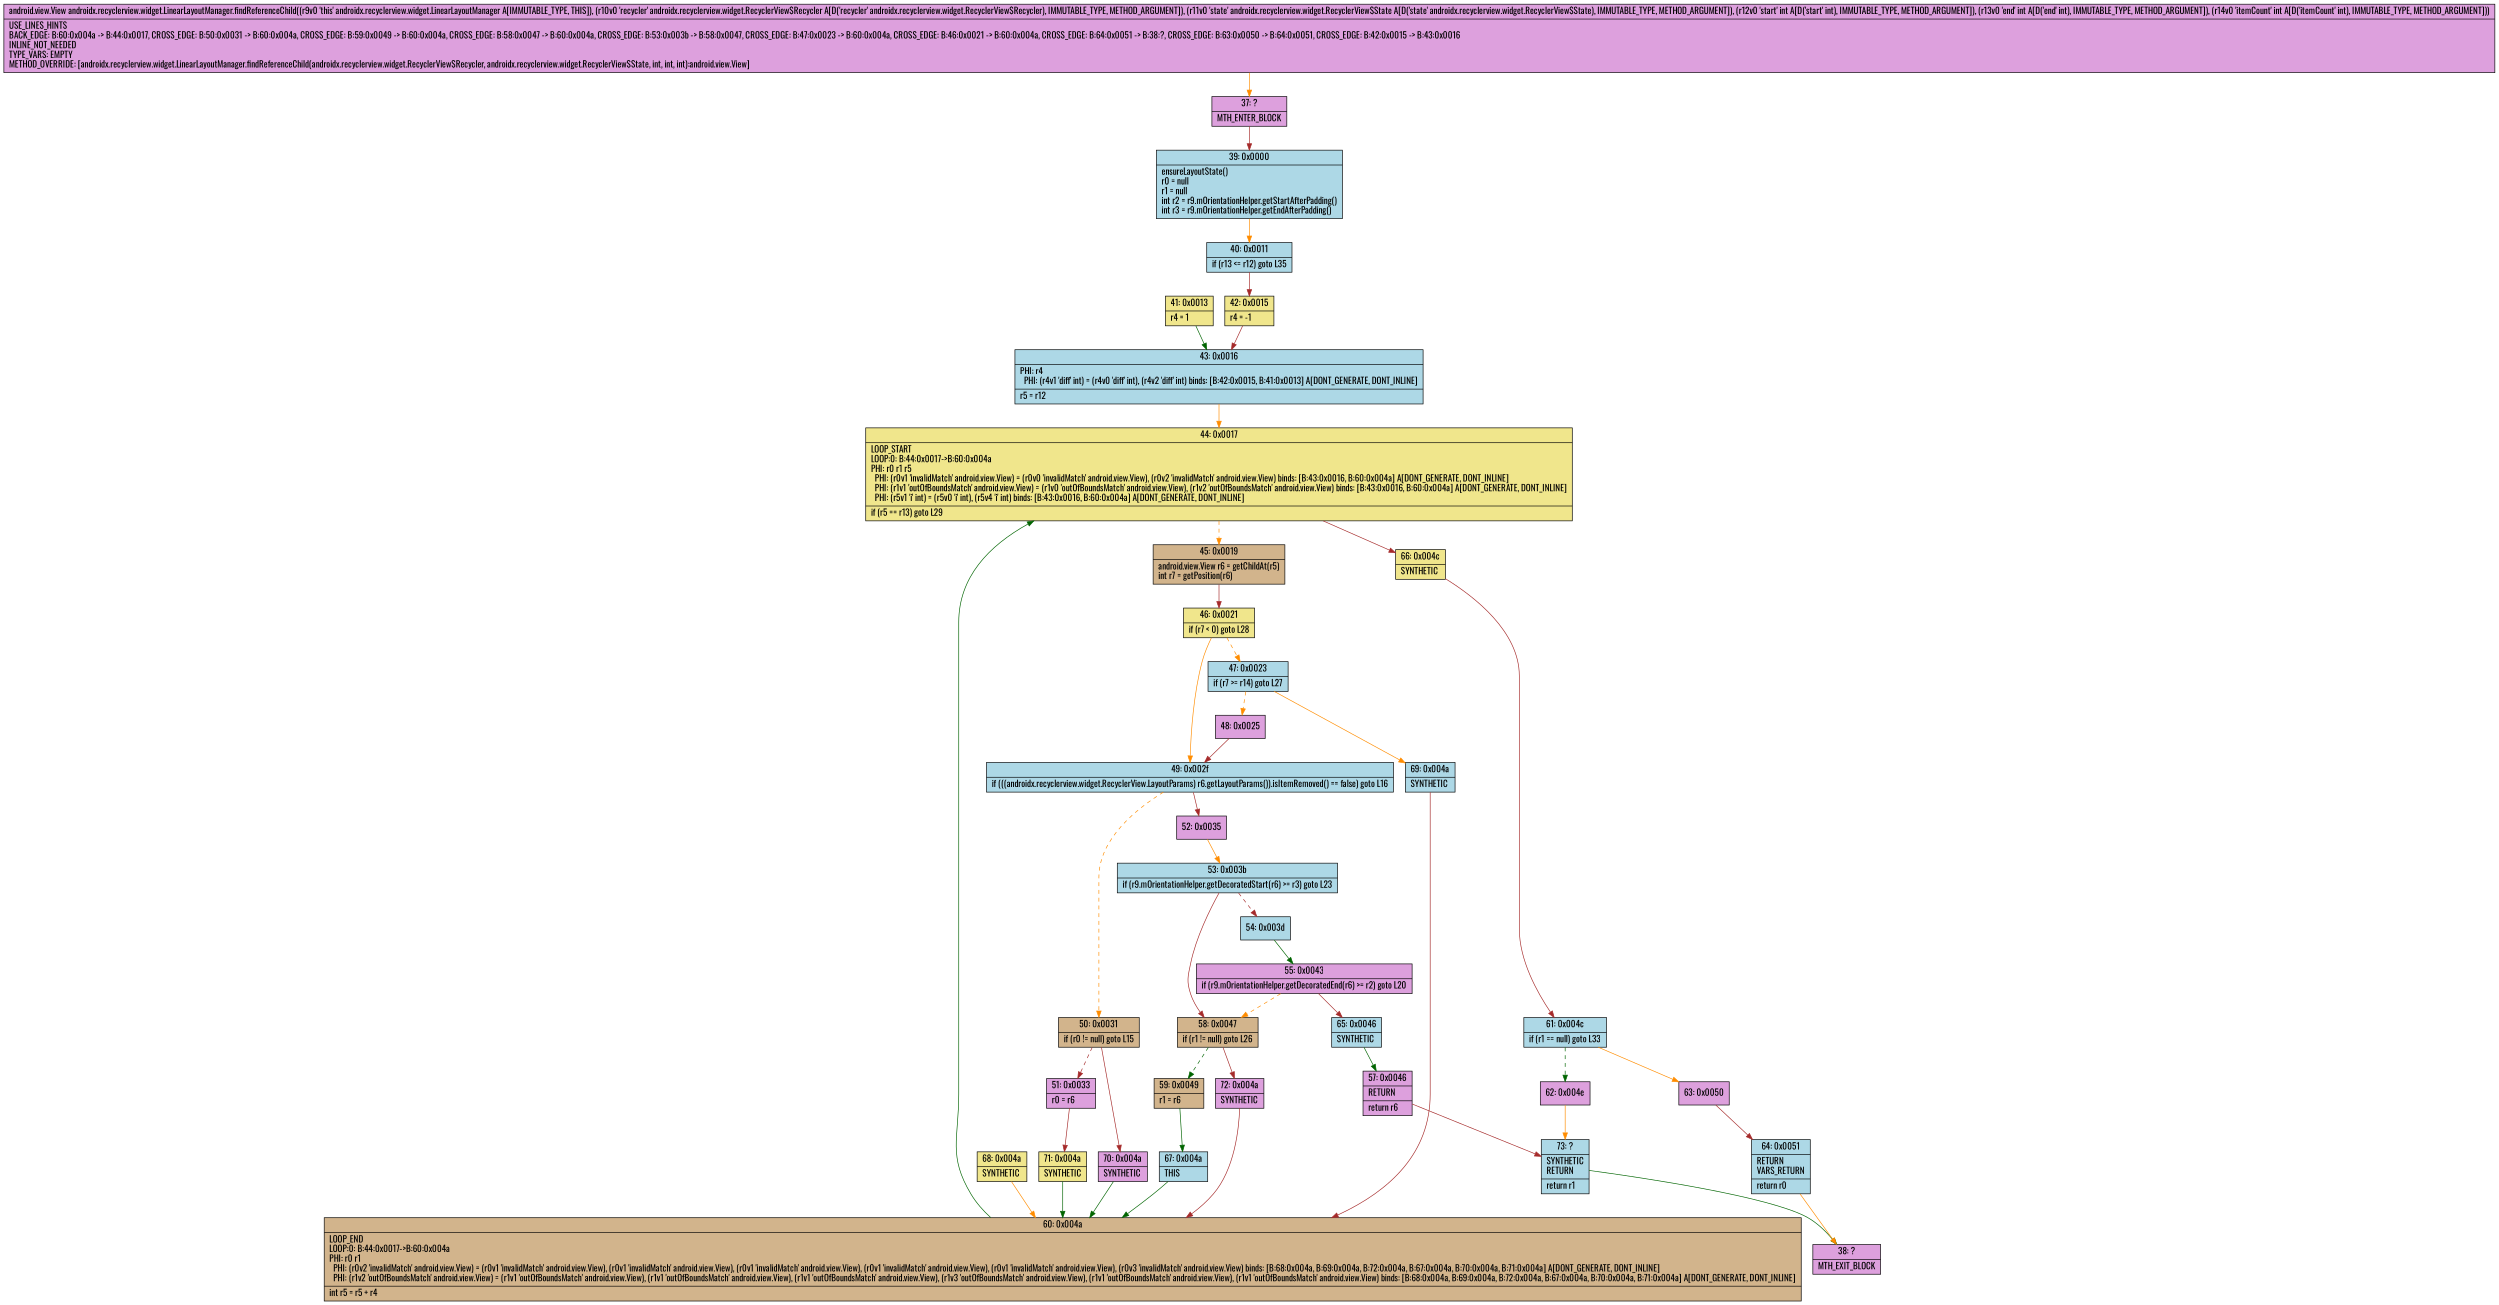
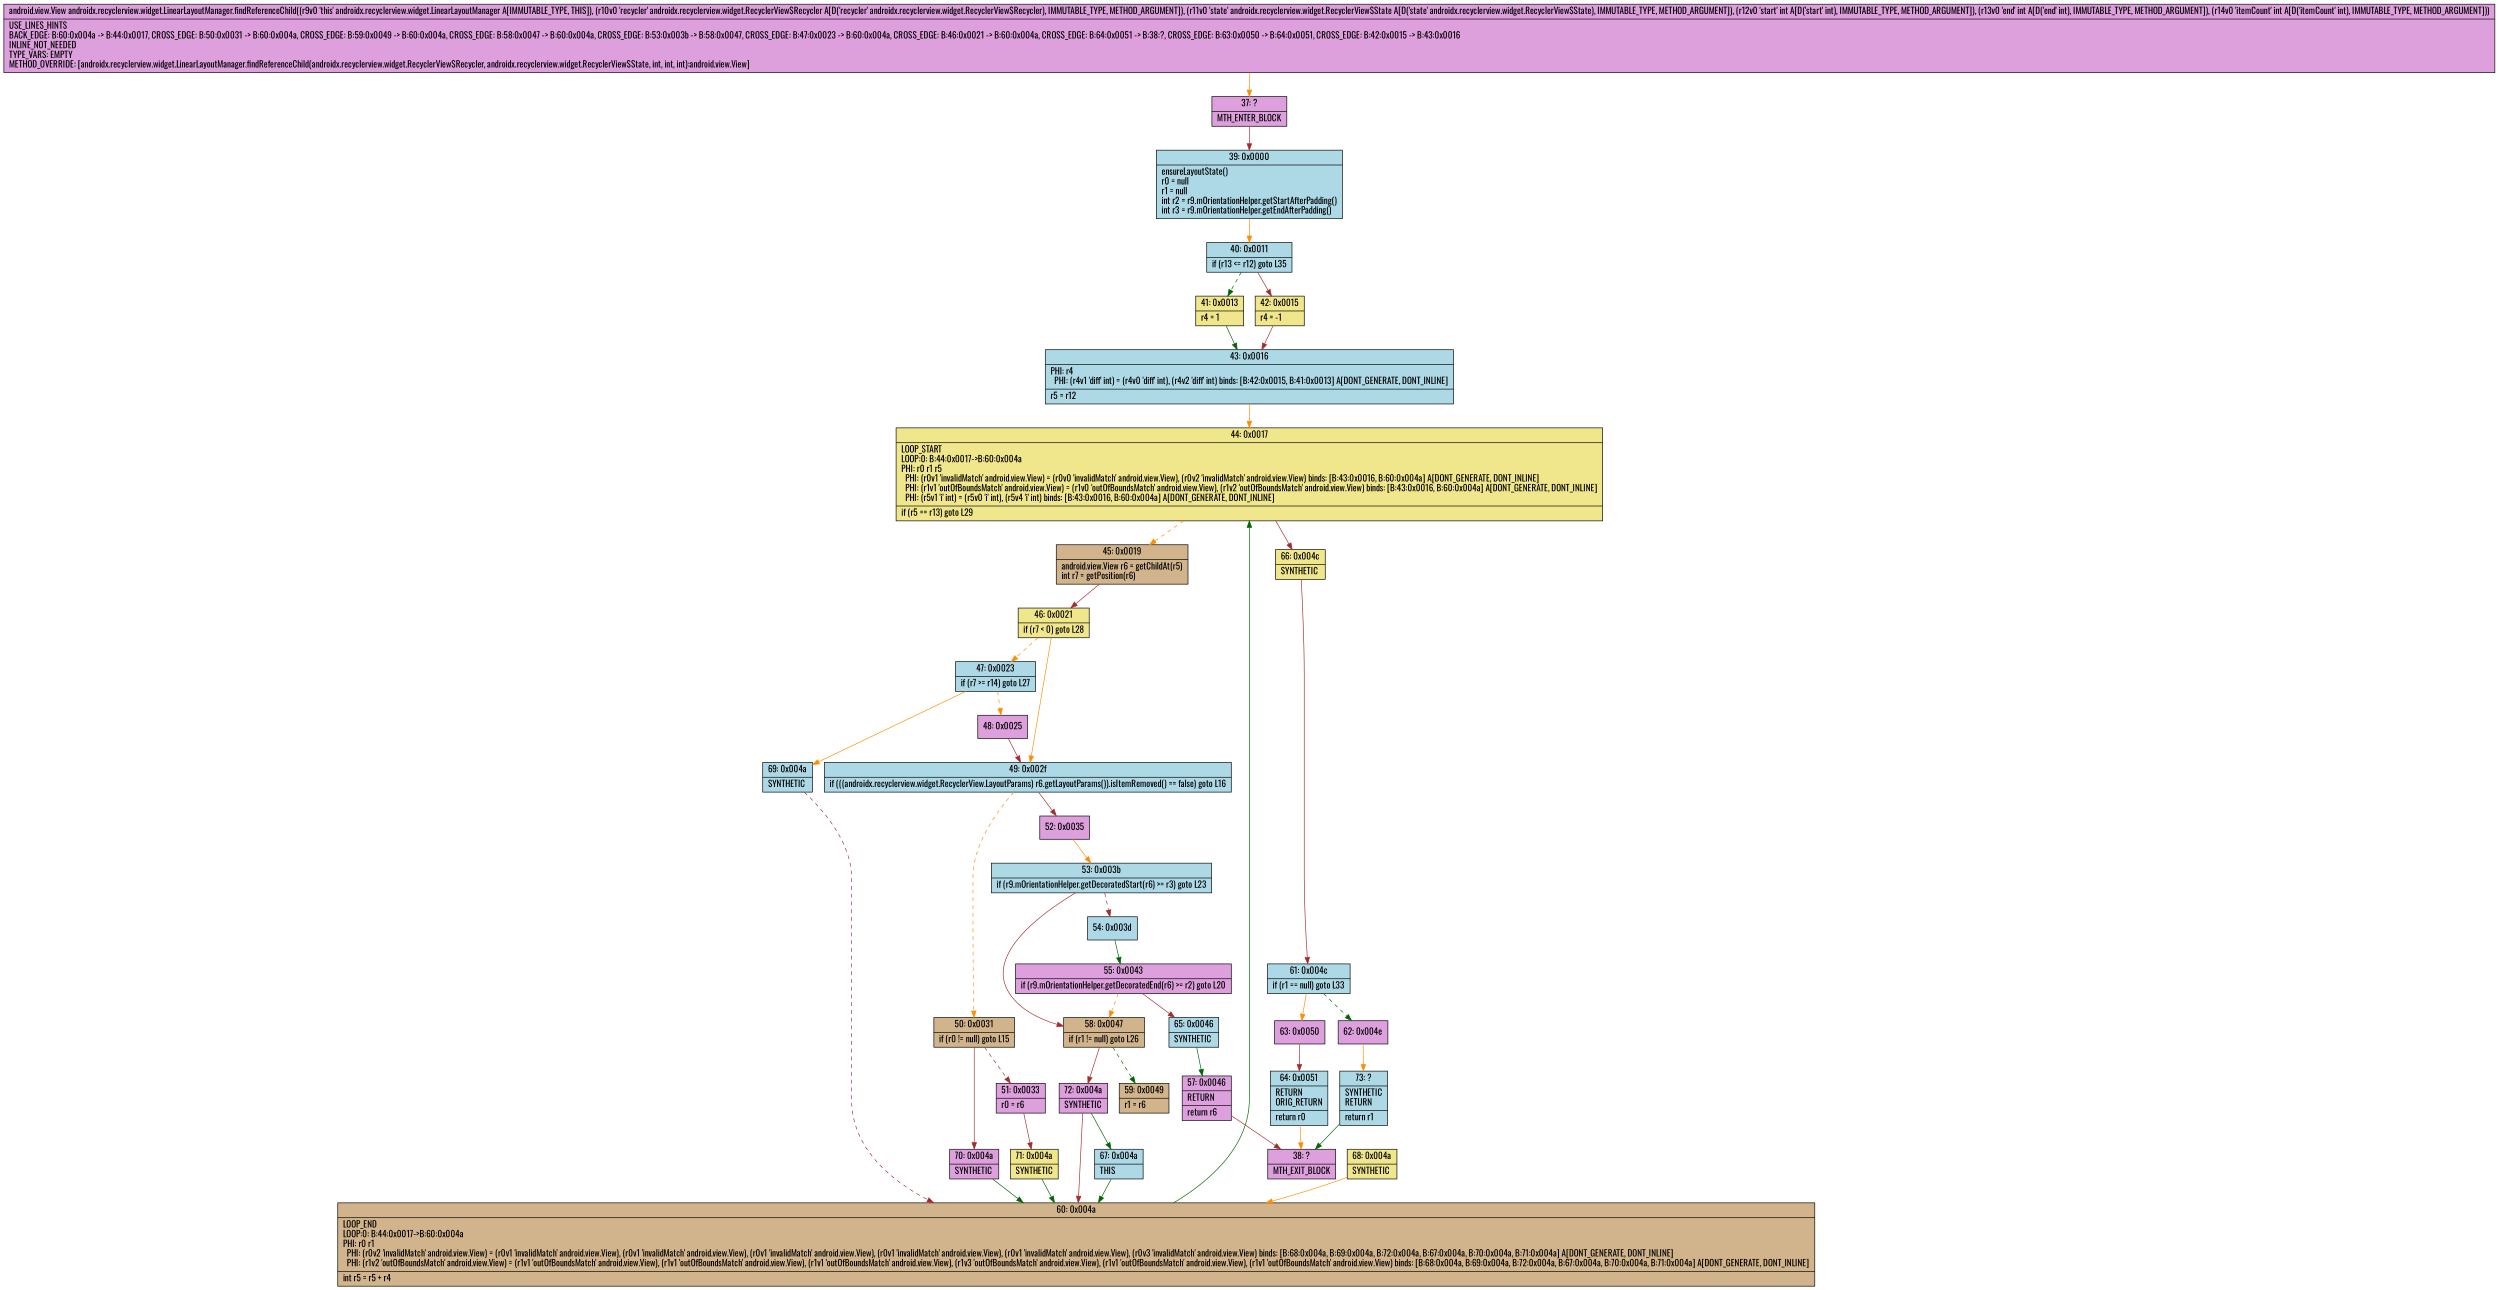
none -> (1236, 281)
(1430, 1024) -> (852, 1005)
(1181, 1127) -> (1100, 1128)
(1474, 1129) -> (1253, 1131)
(1781, 1171) -> (1299, 1103)
